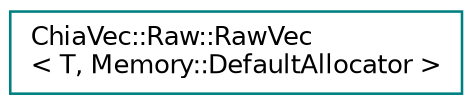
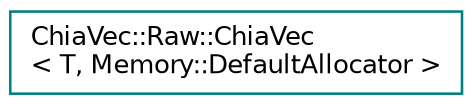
(236, 53) -> (236, 53)
